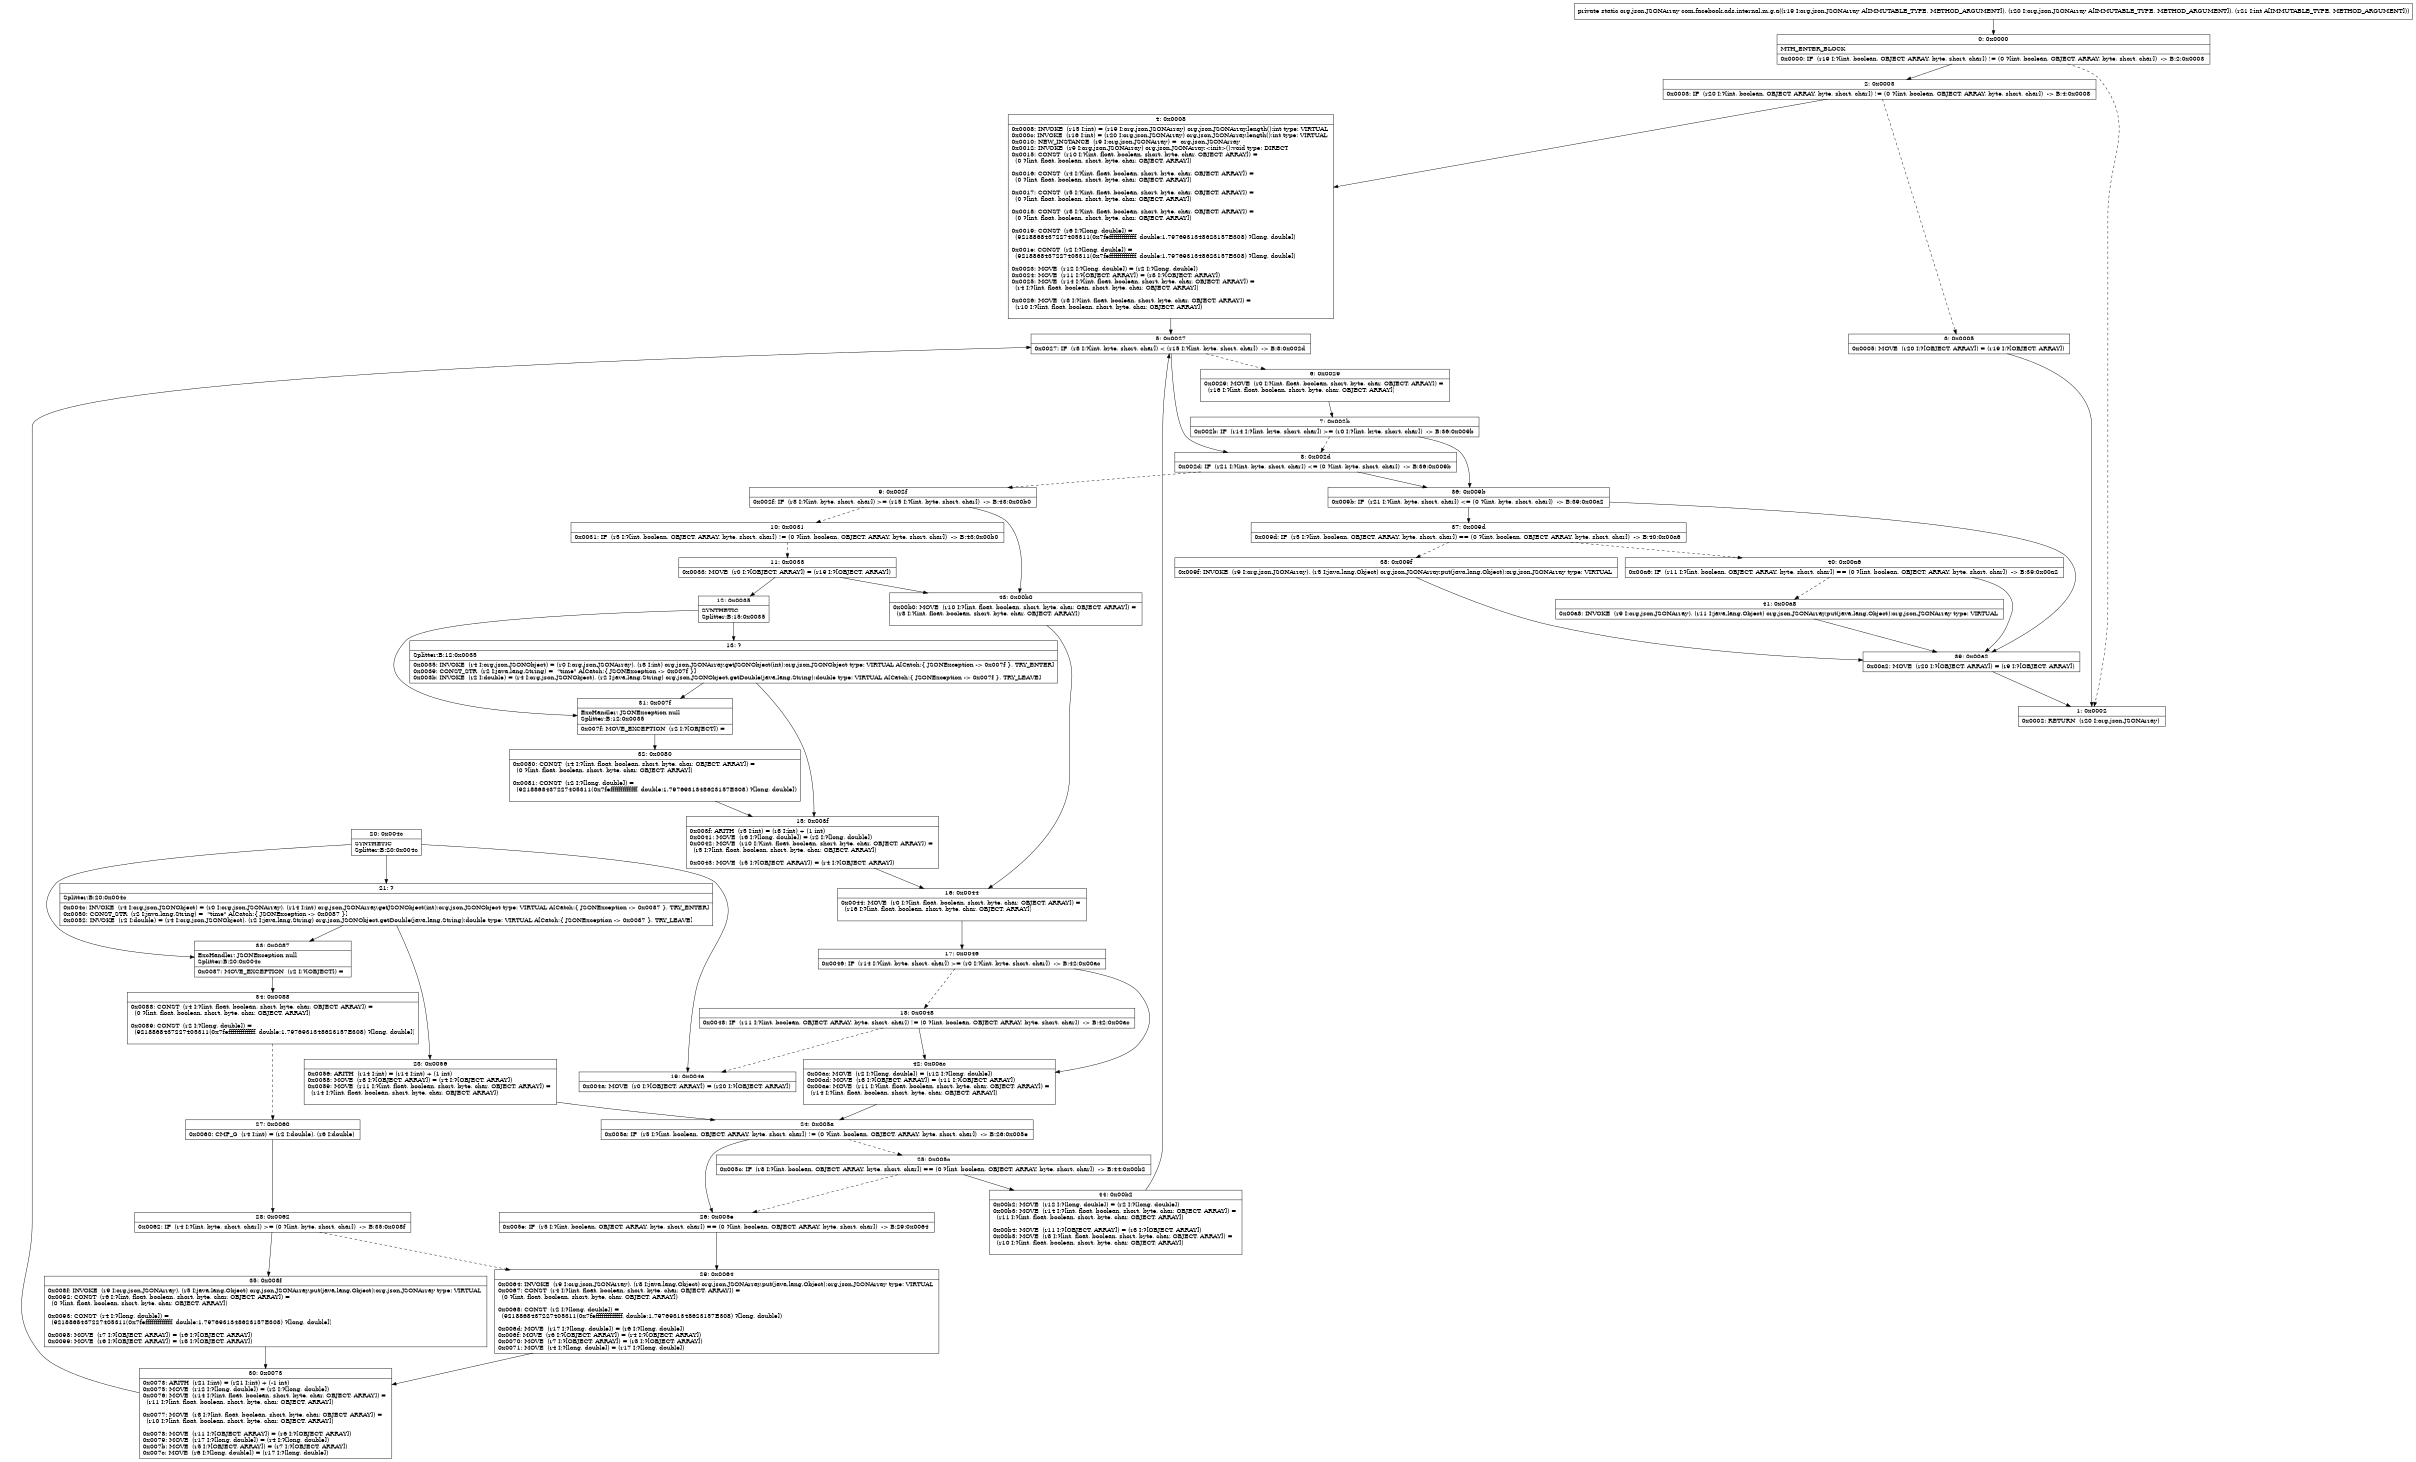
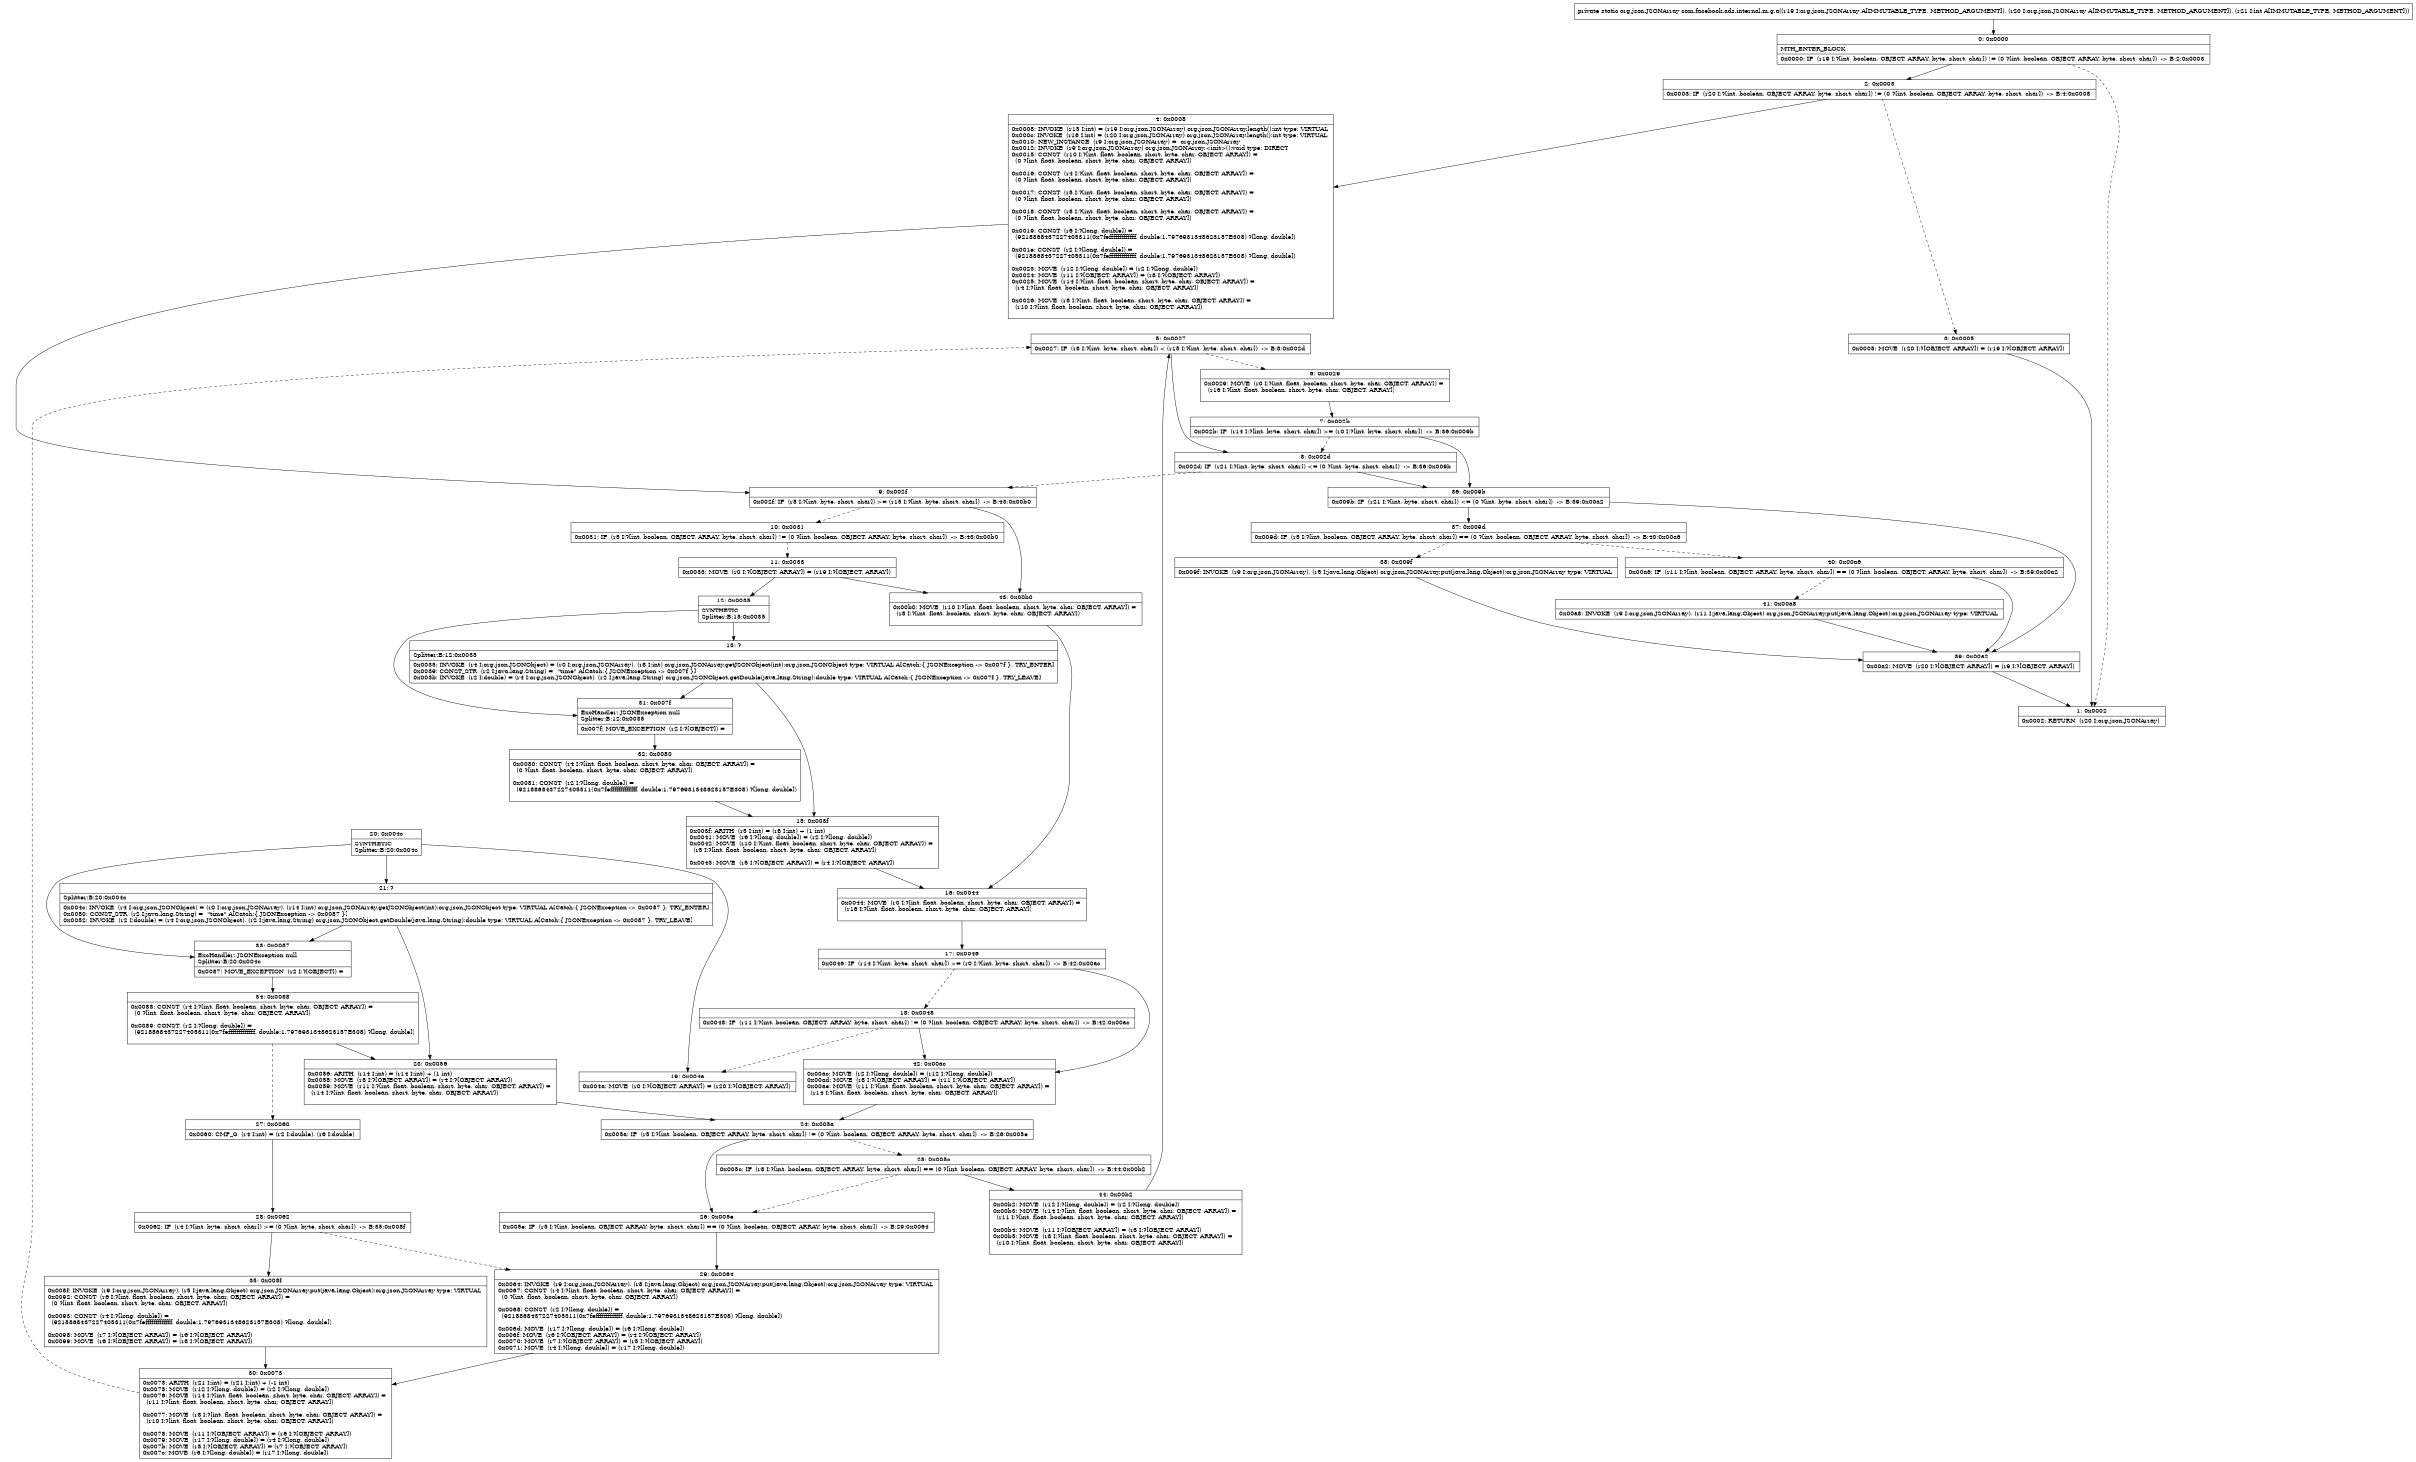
(1171, 324) -> (116, 324)
(32, 446) -> (32, 446)
none -> (354, 1051)
